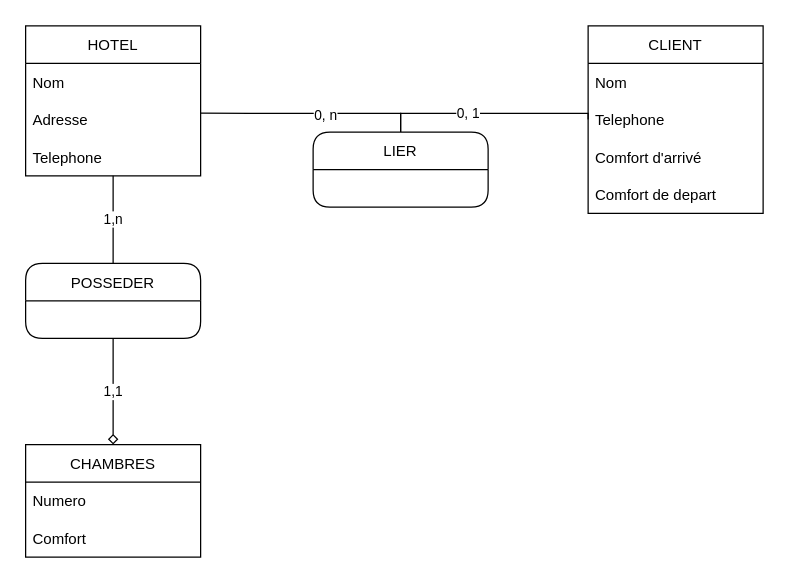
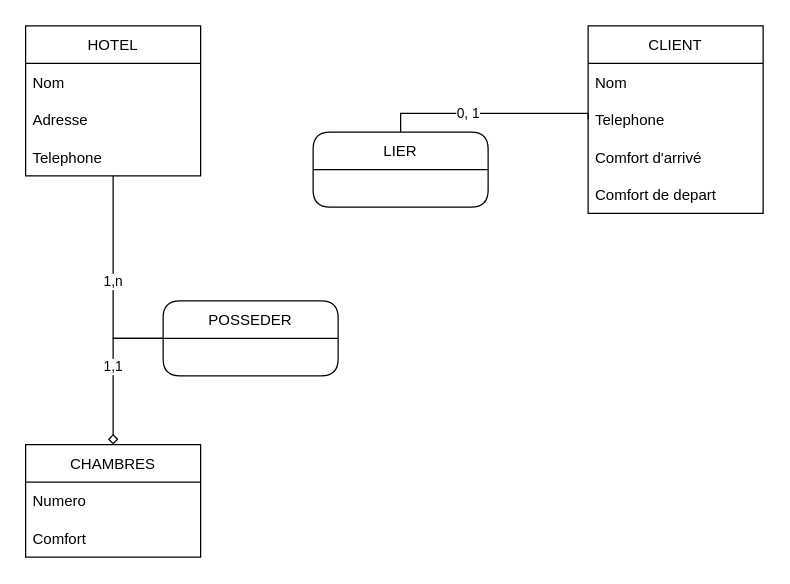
(300, 113) -> none
(113, 301) -> (251, 338)
